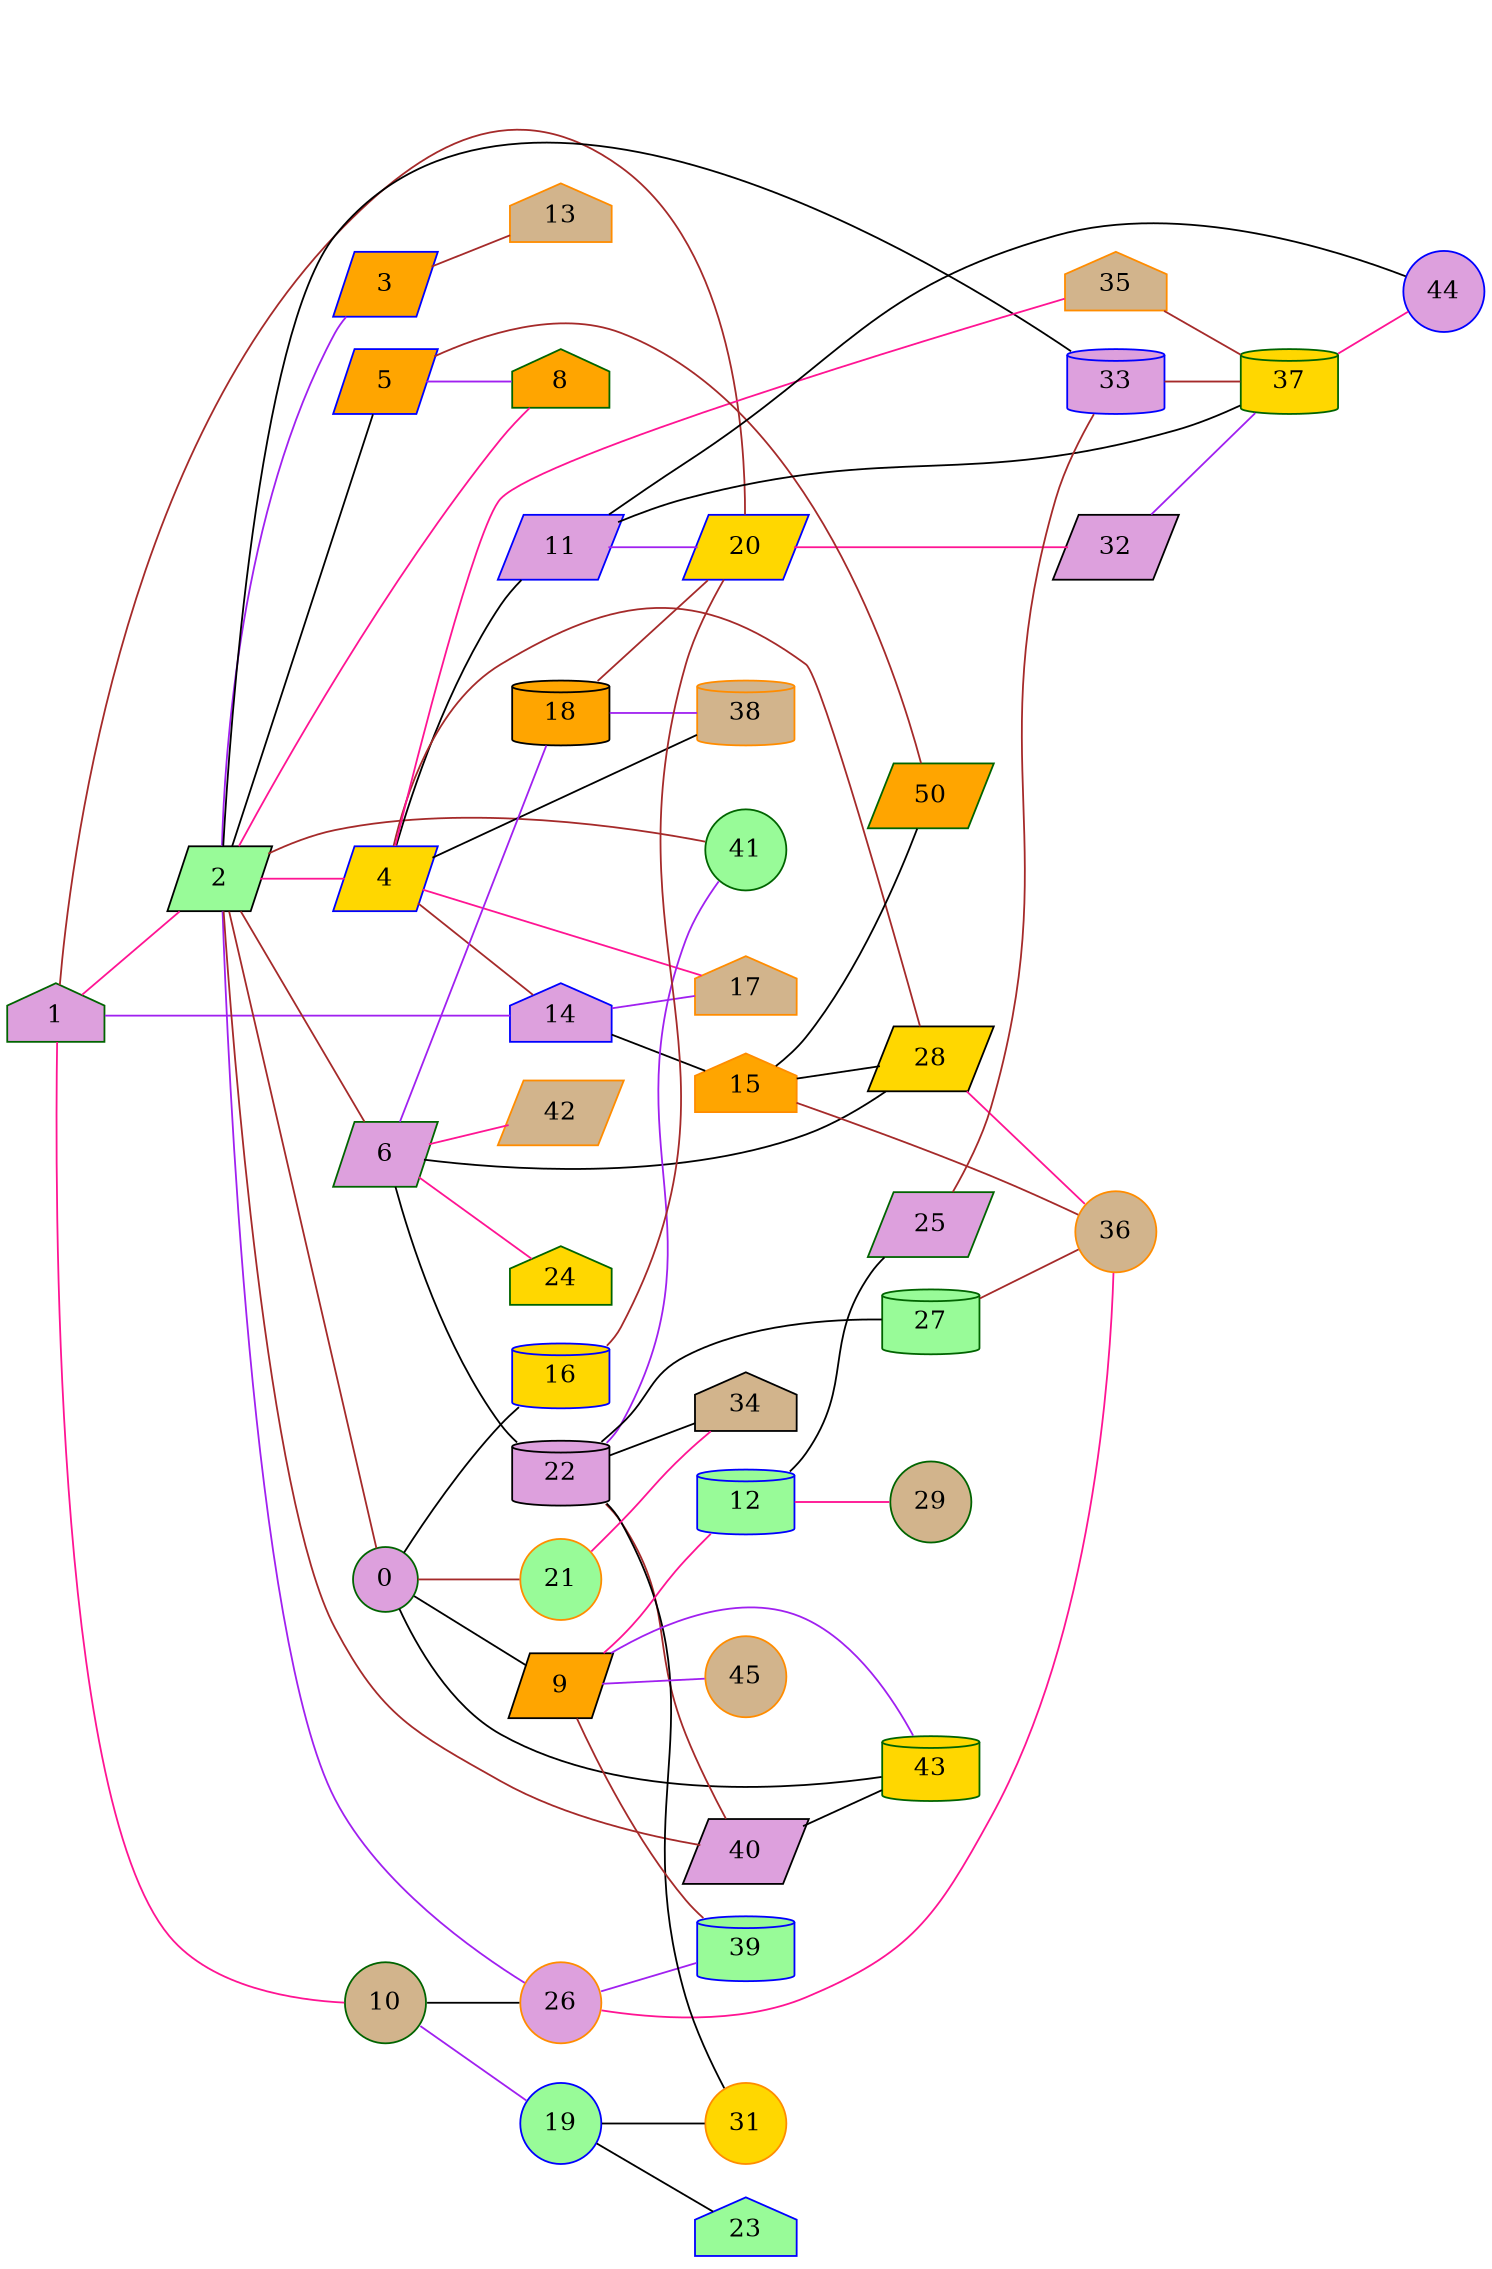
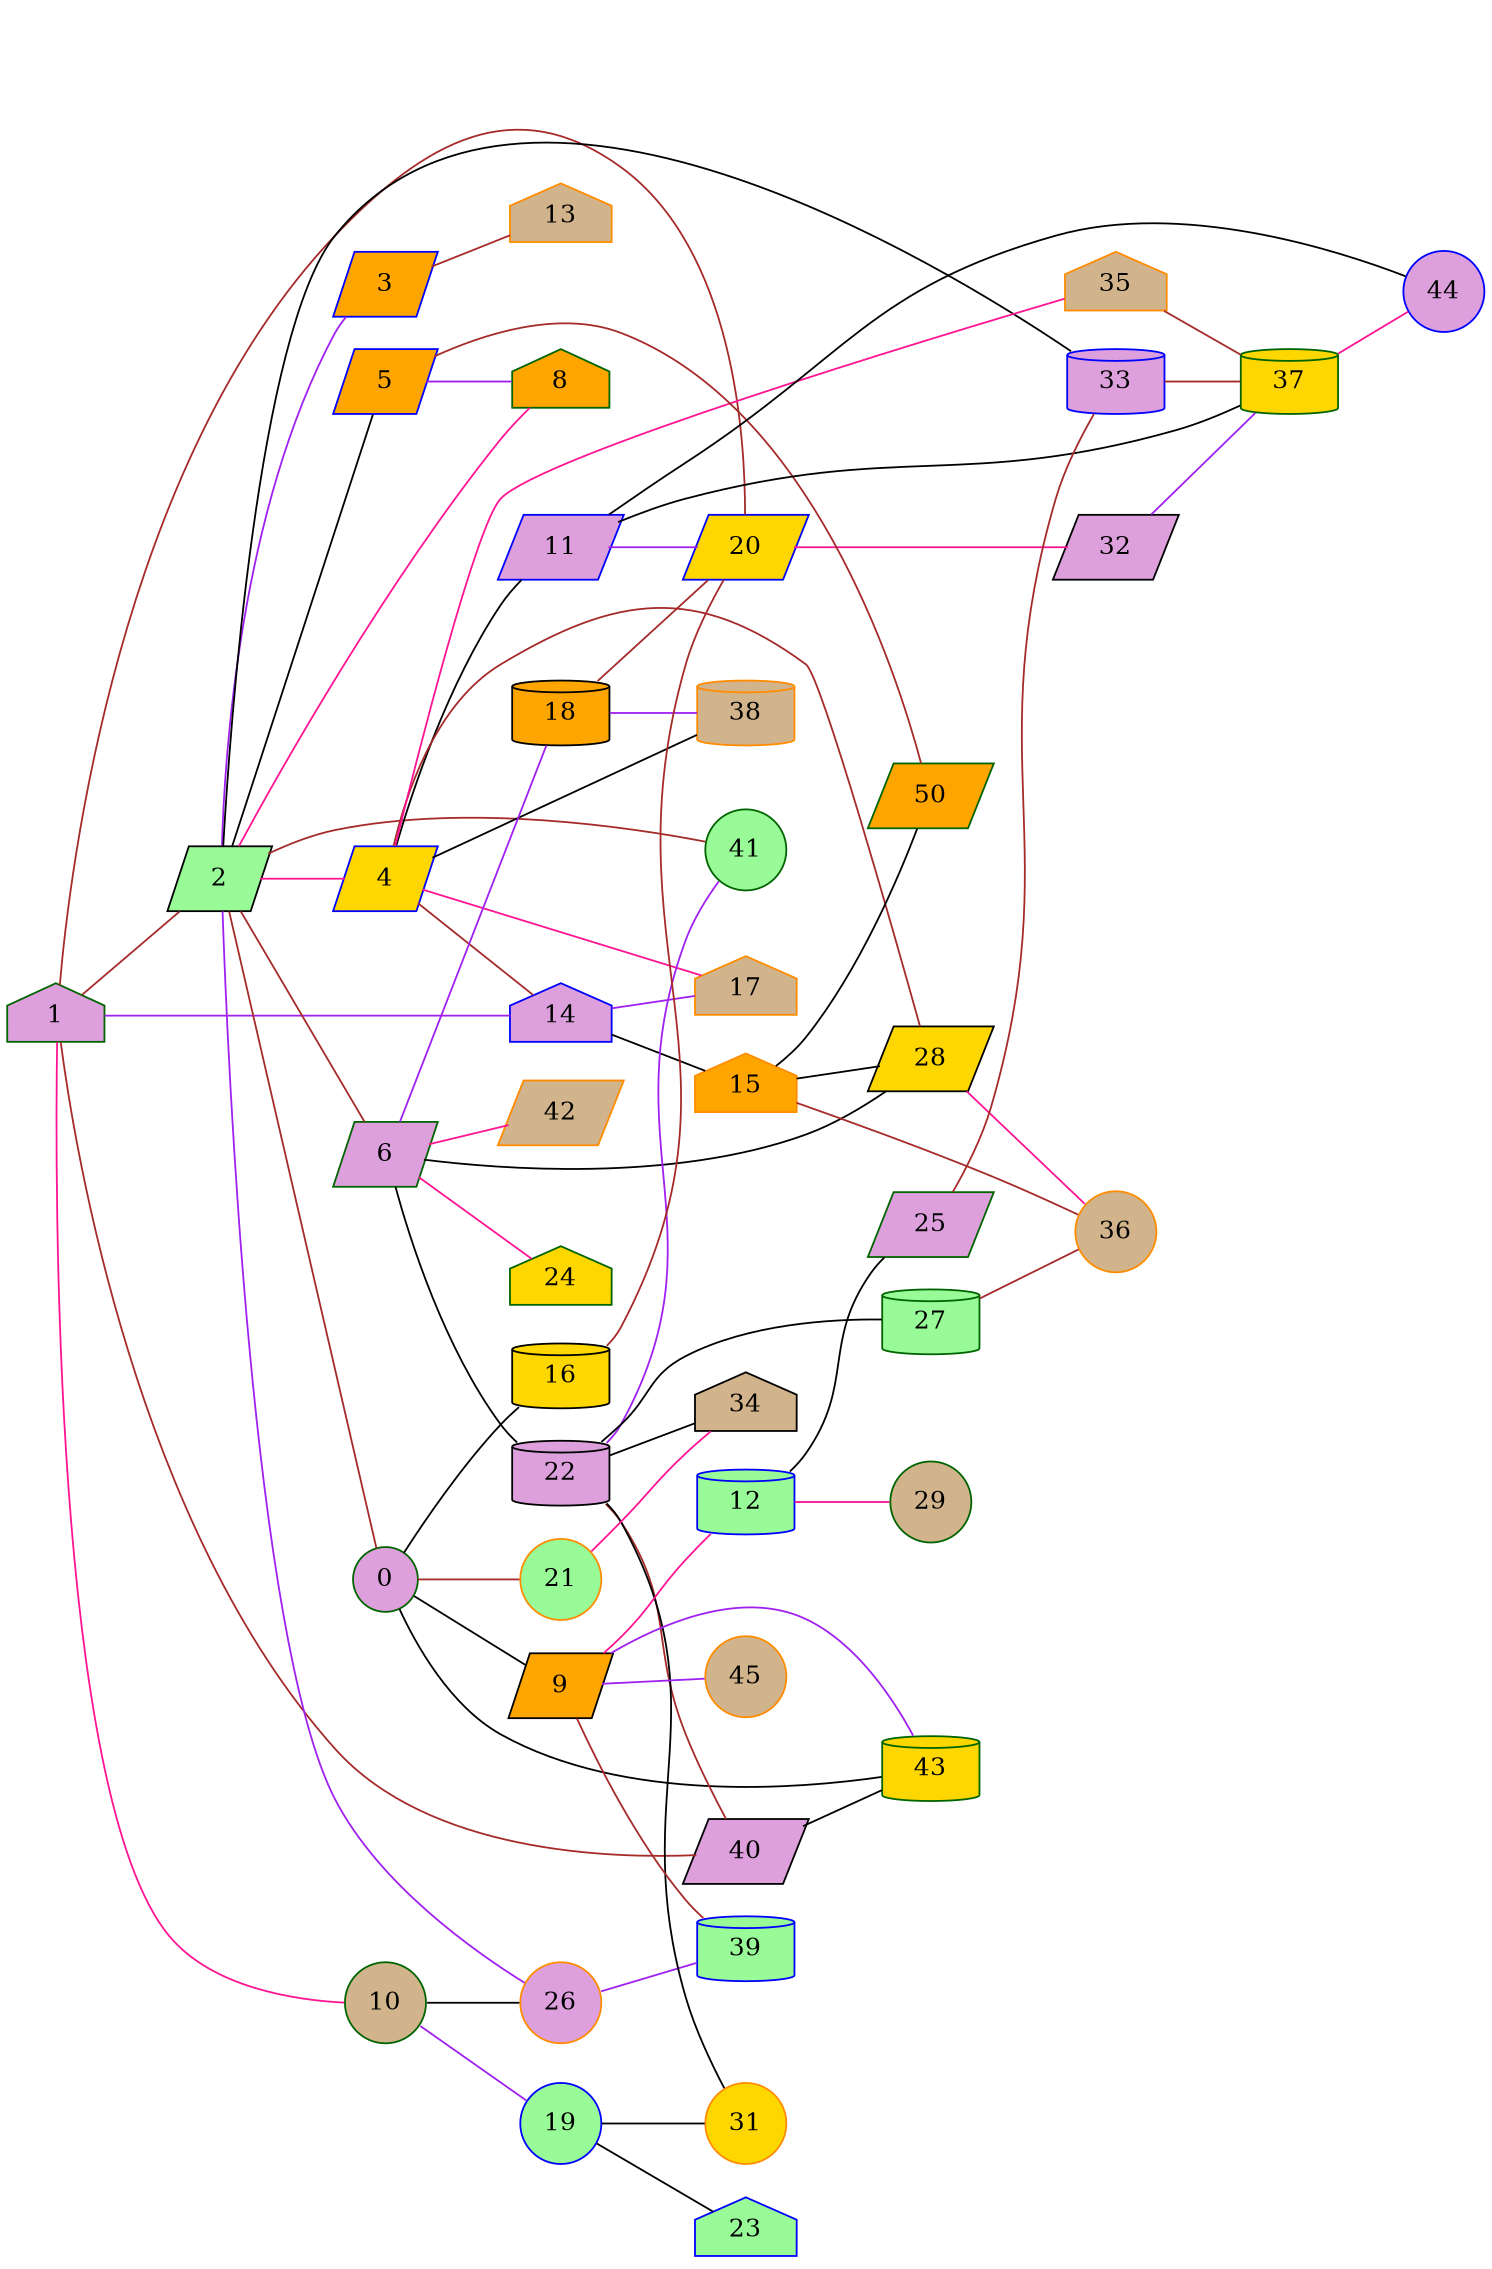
(131, 953) -> (131, 953)
(561, 1376) -> (561, 1376)
(293, 1491) -> (229, 1592)
(1010, 1777) -> none
